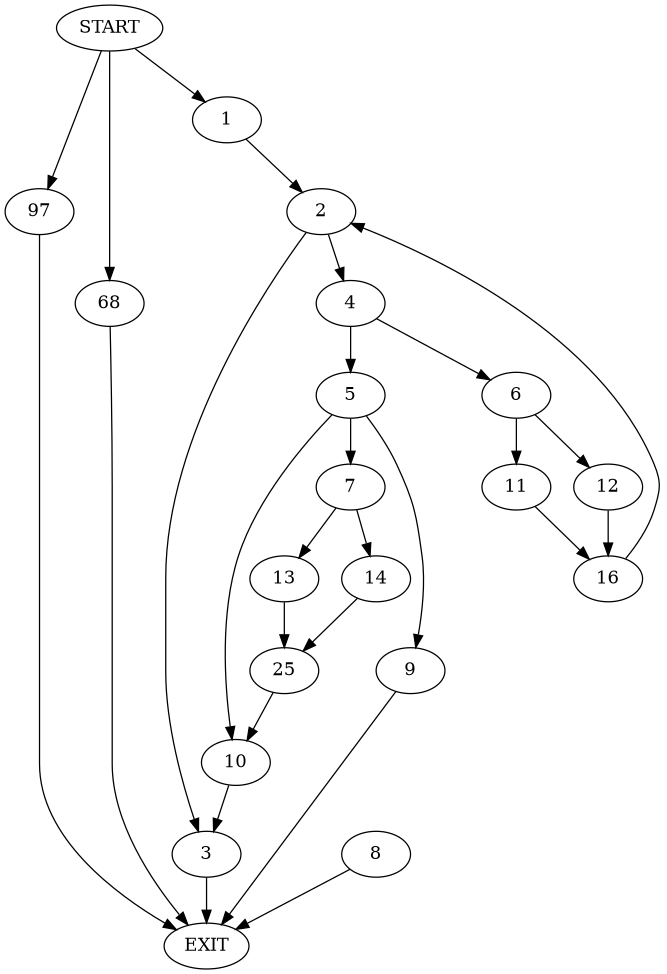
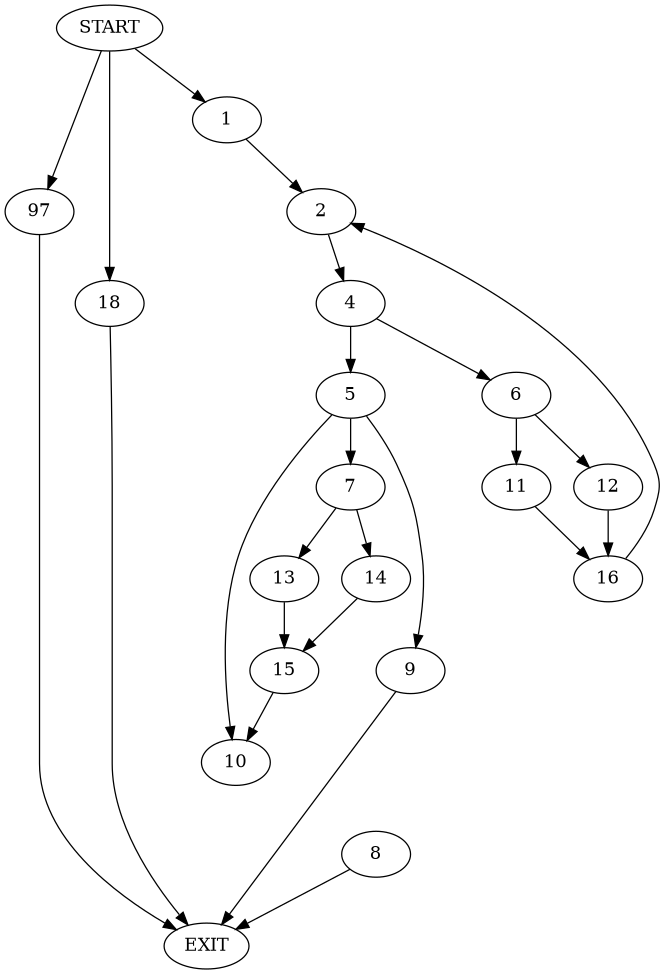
(110, 303) -> (110, 303)
(284, 671) -> (284, 671)
(207, 854) -> none
